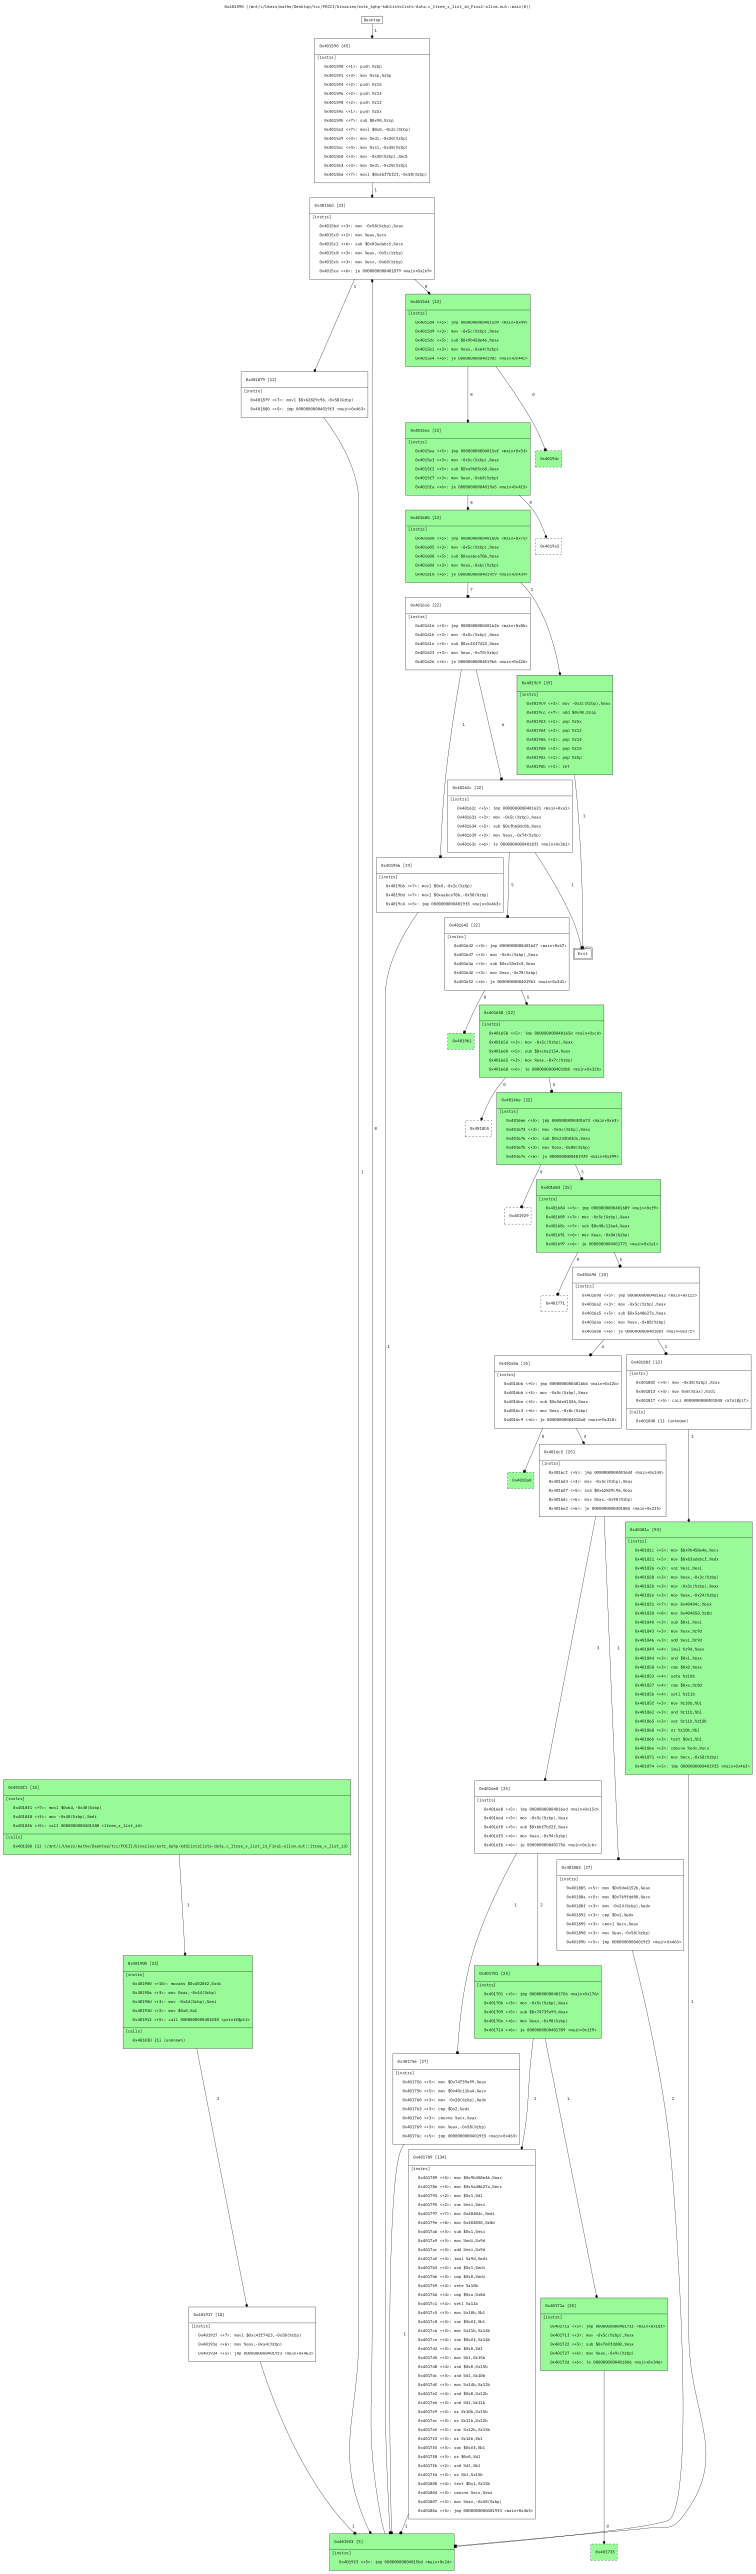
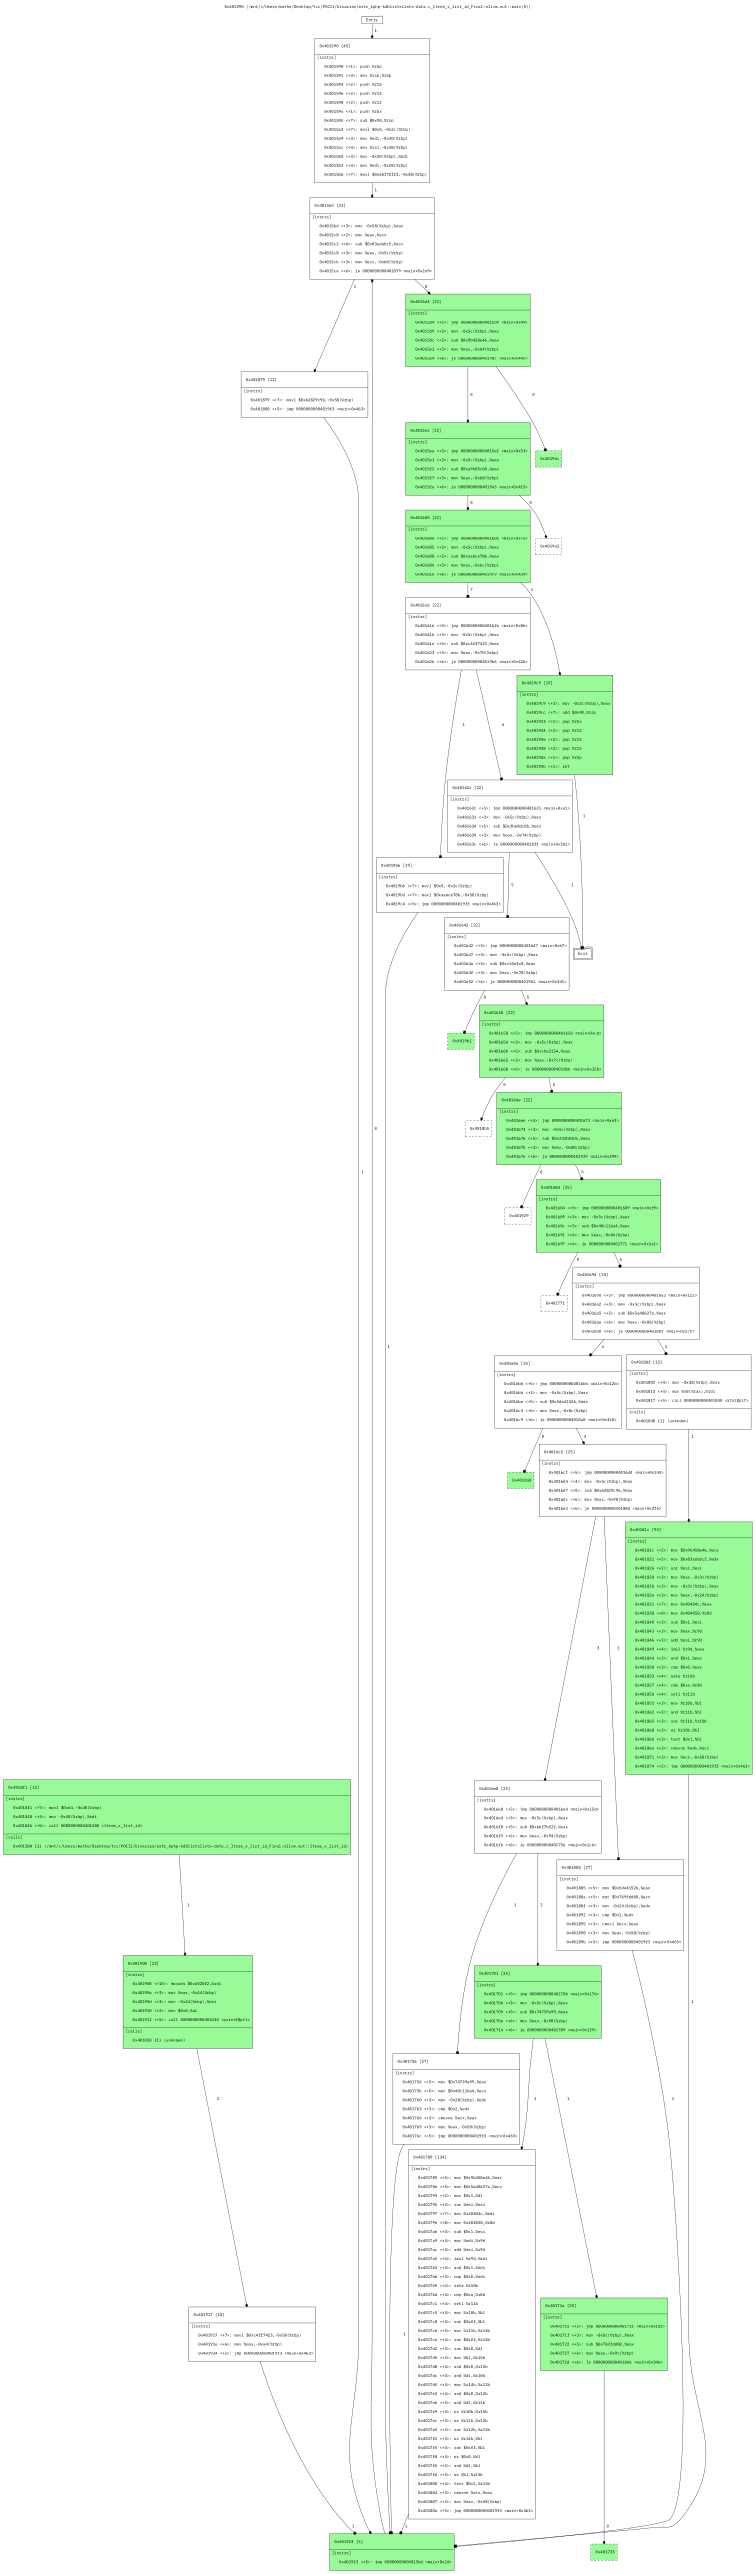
(372, 20) -> (372, 20)
